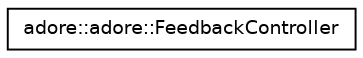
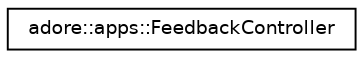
(182, 29) -> (182, 29)
